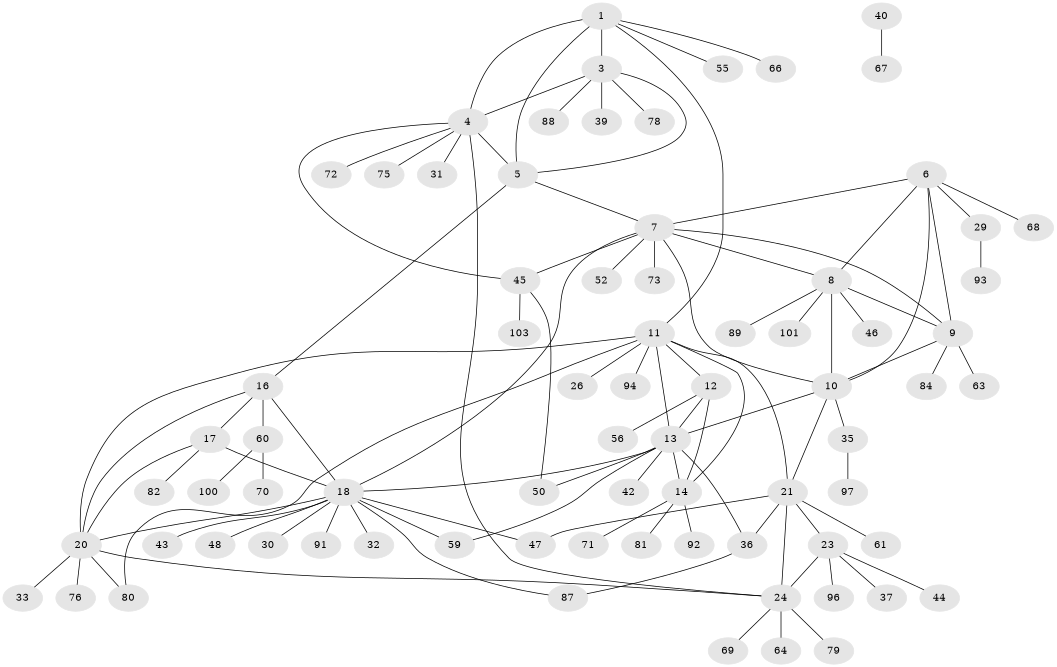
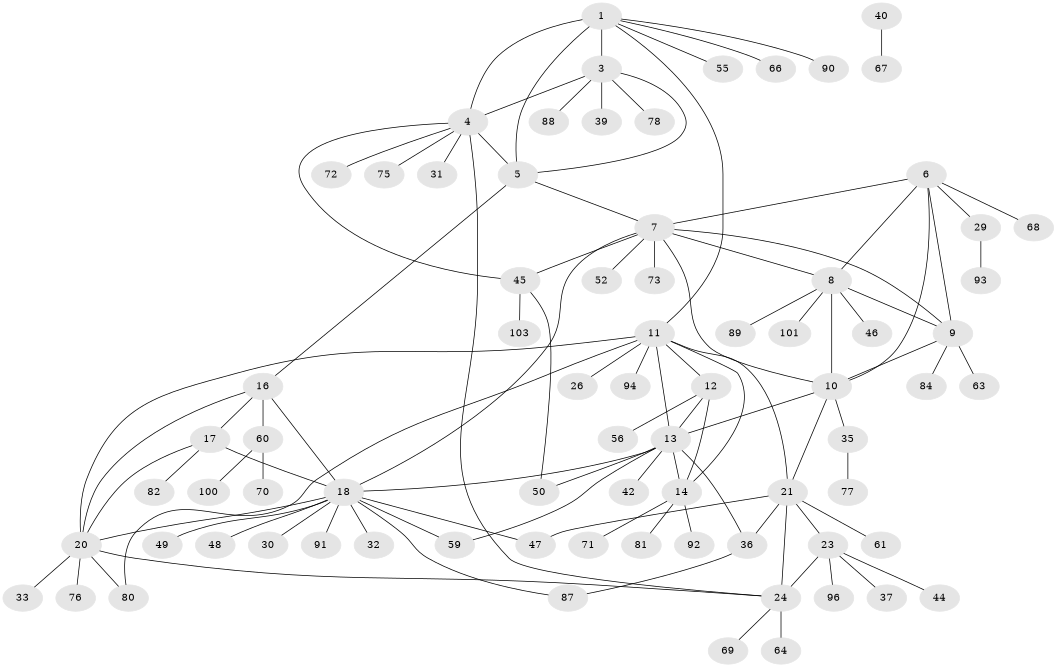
none -> (829, 69)
(848, 492) -> (848, 492)
(162, 545) -> (162, 545)
(834, 651) -> none
